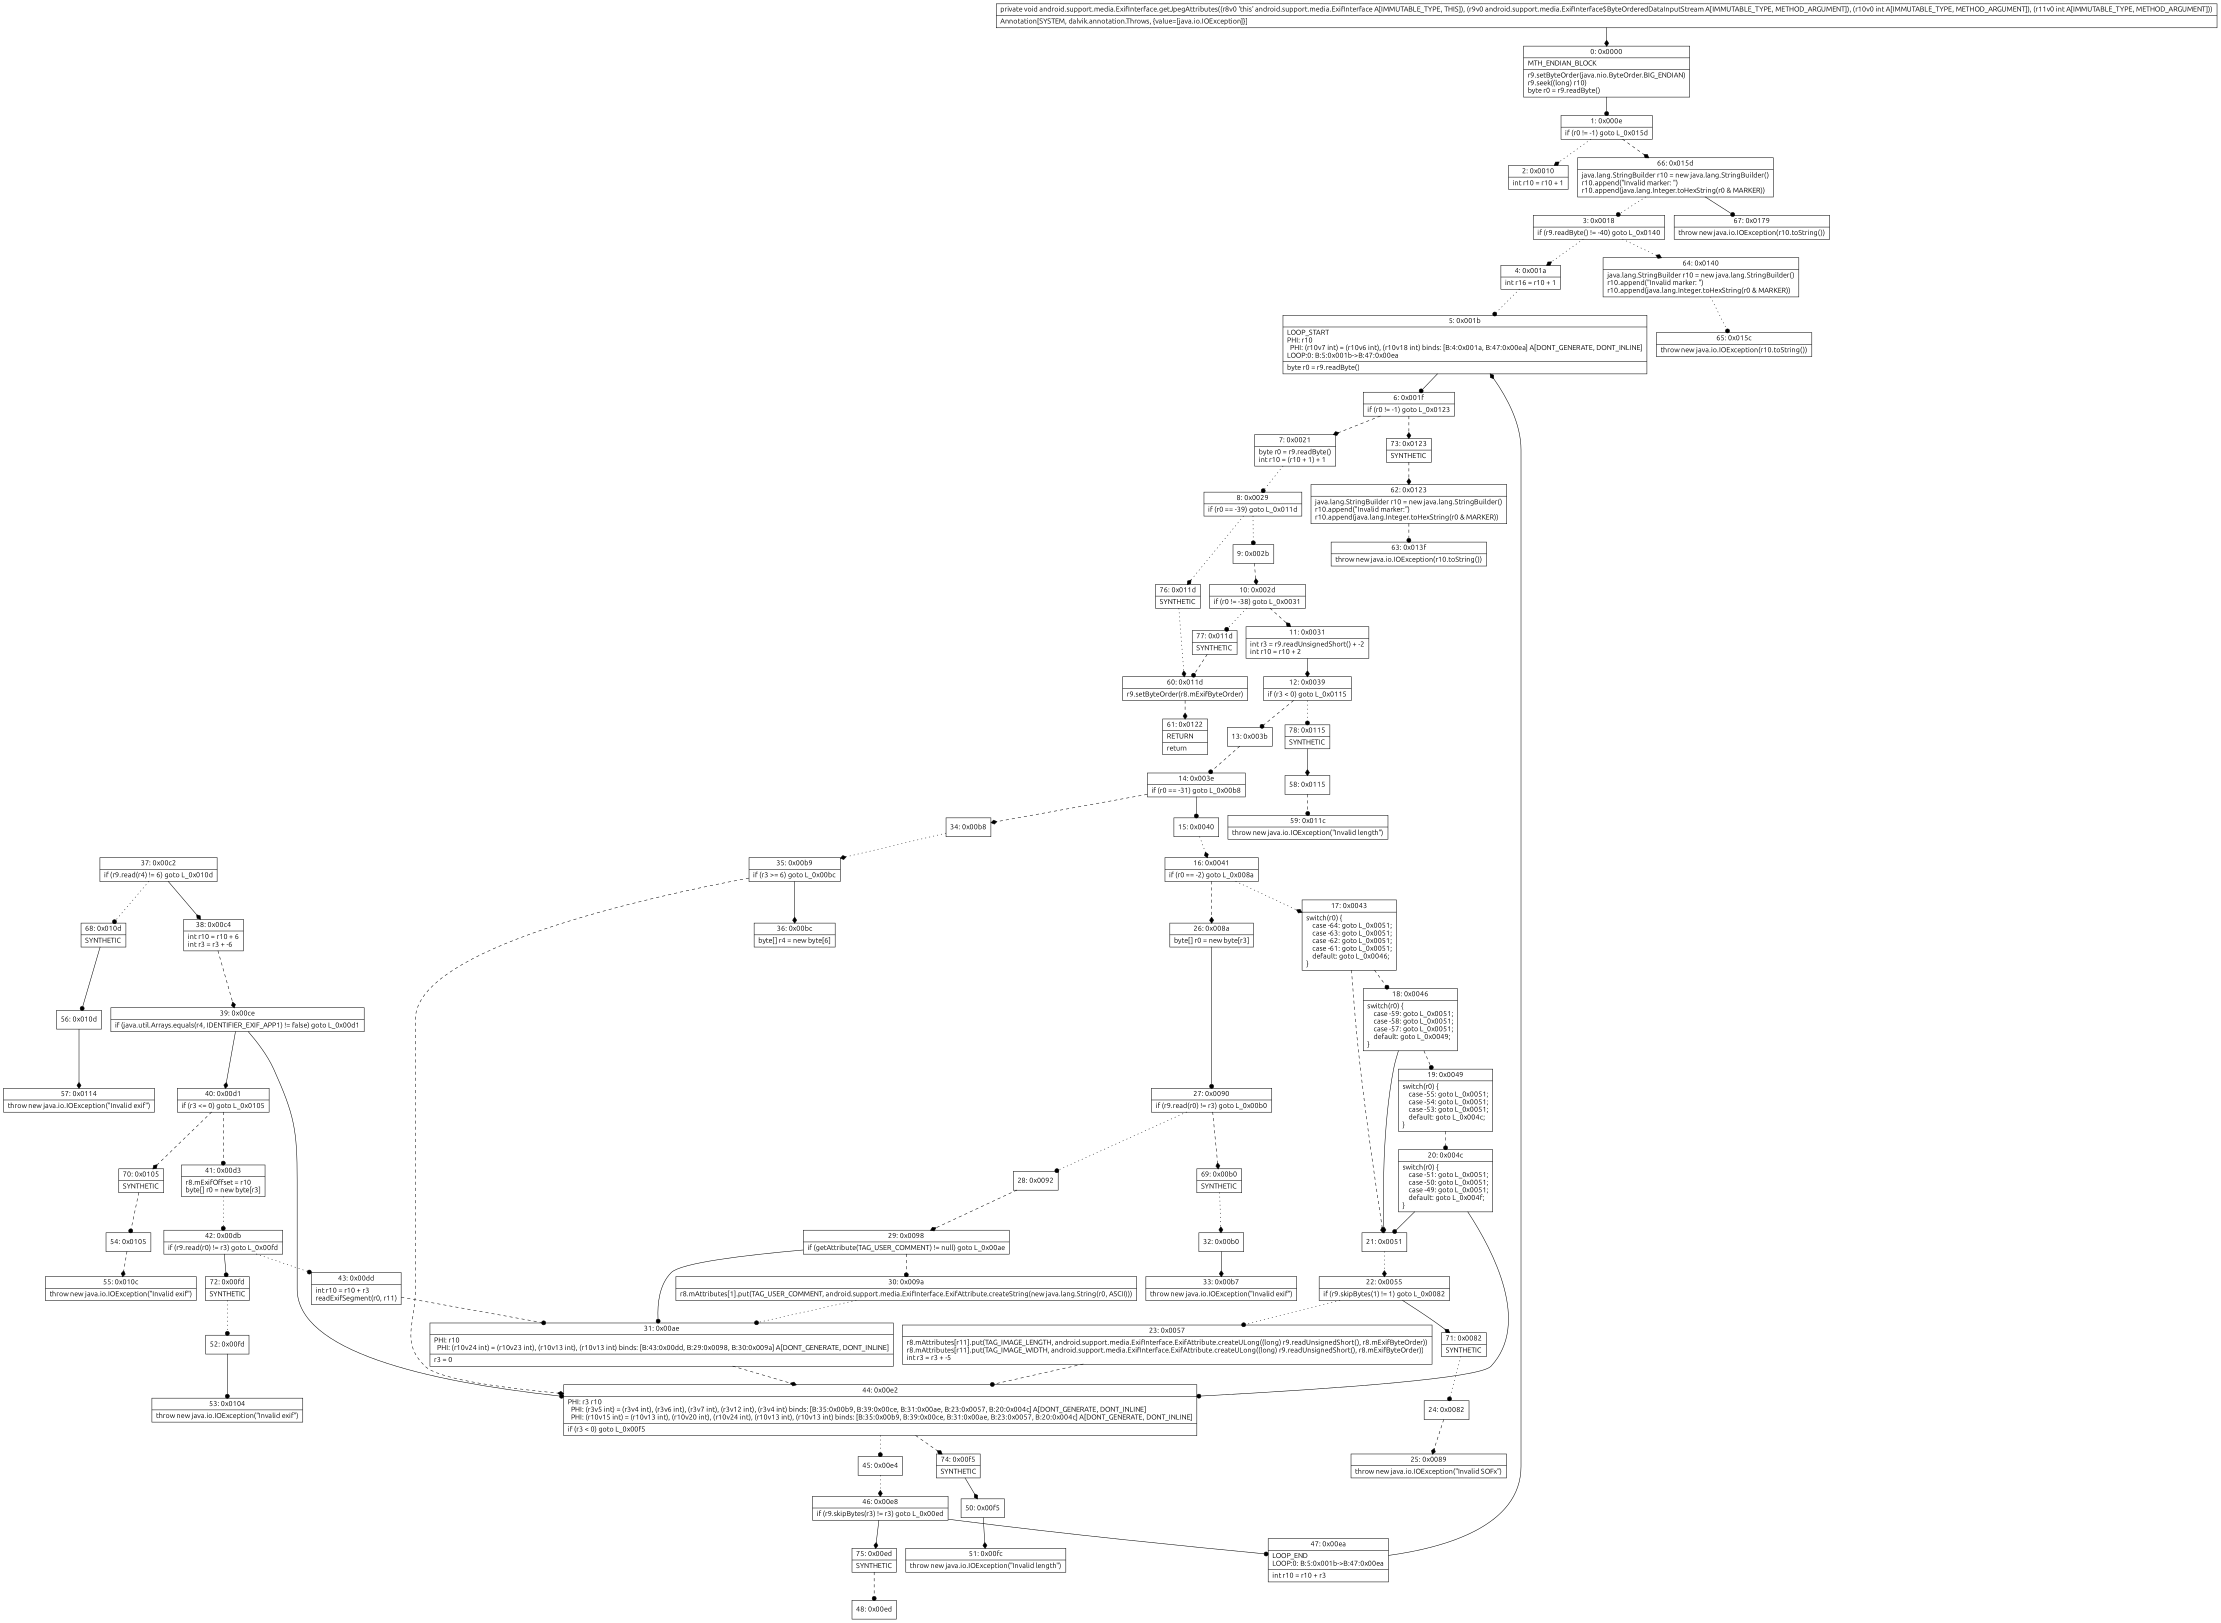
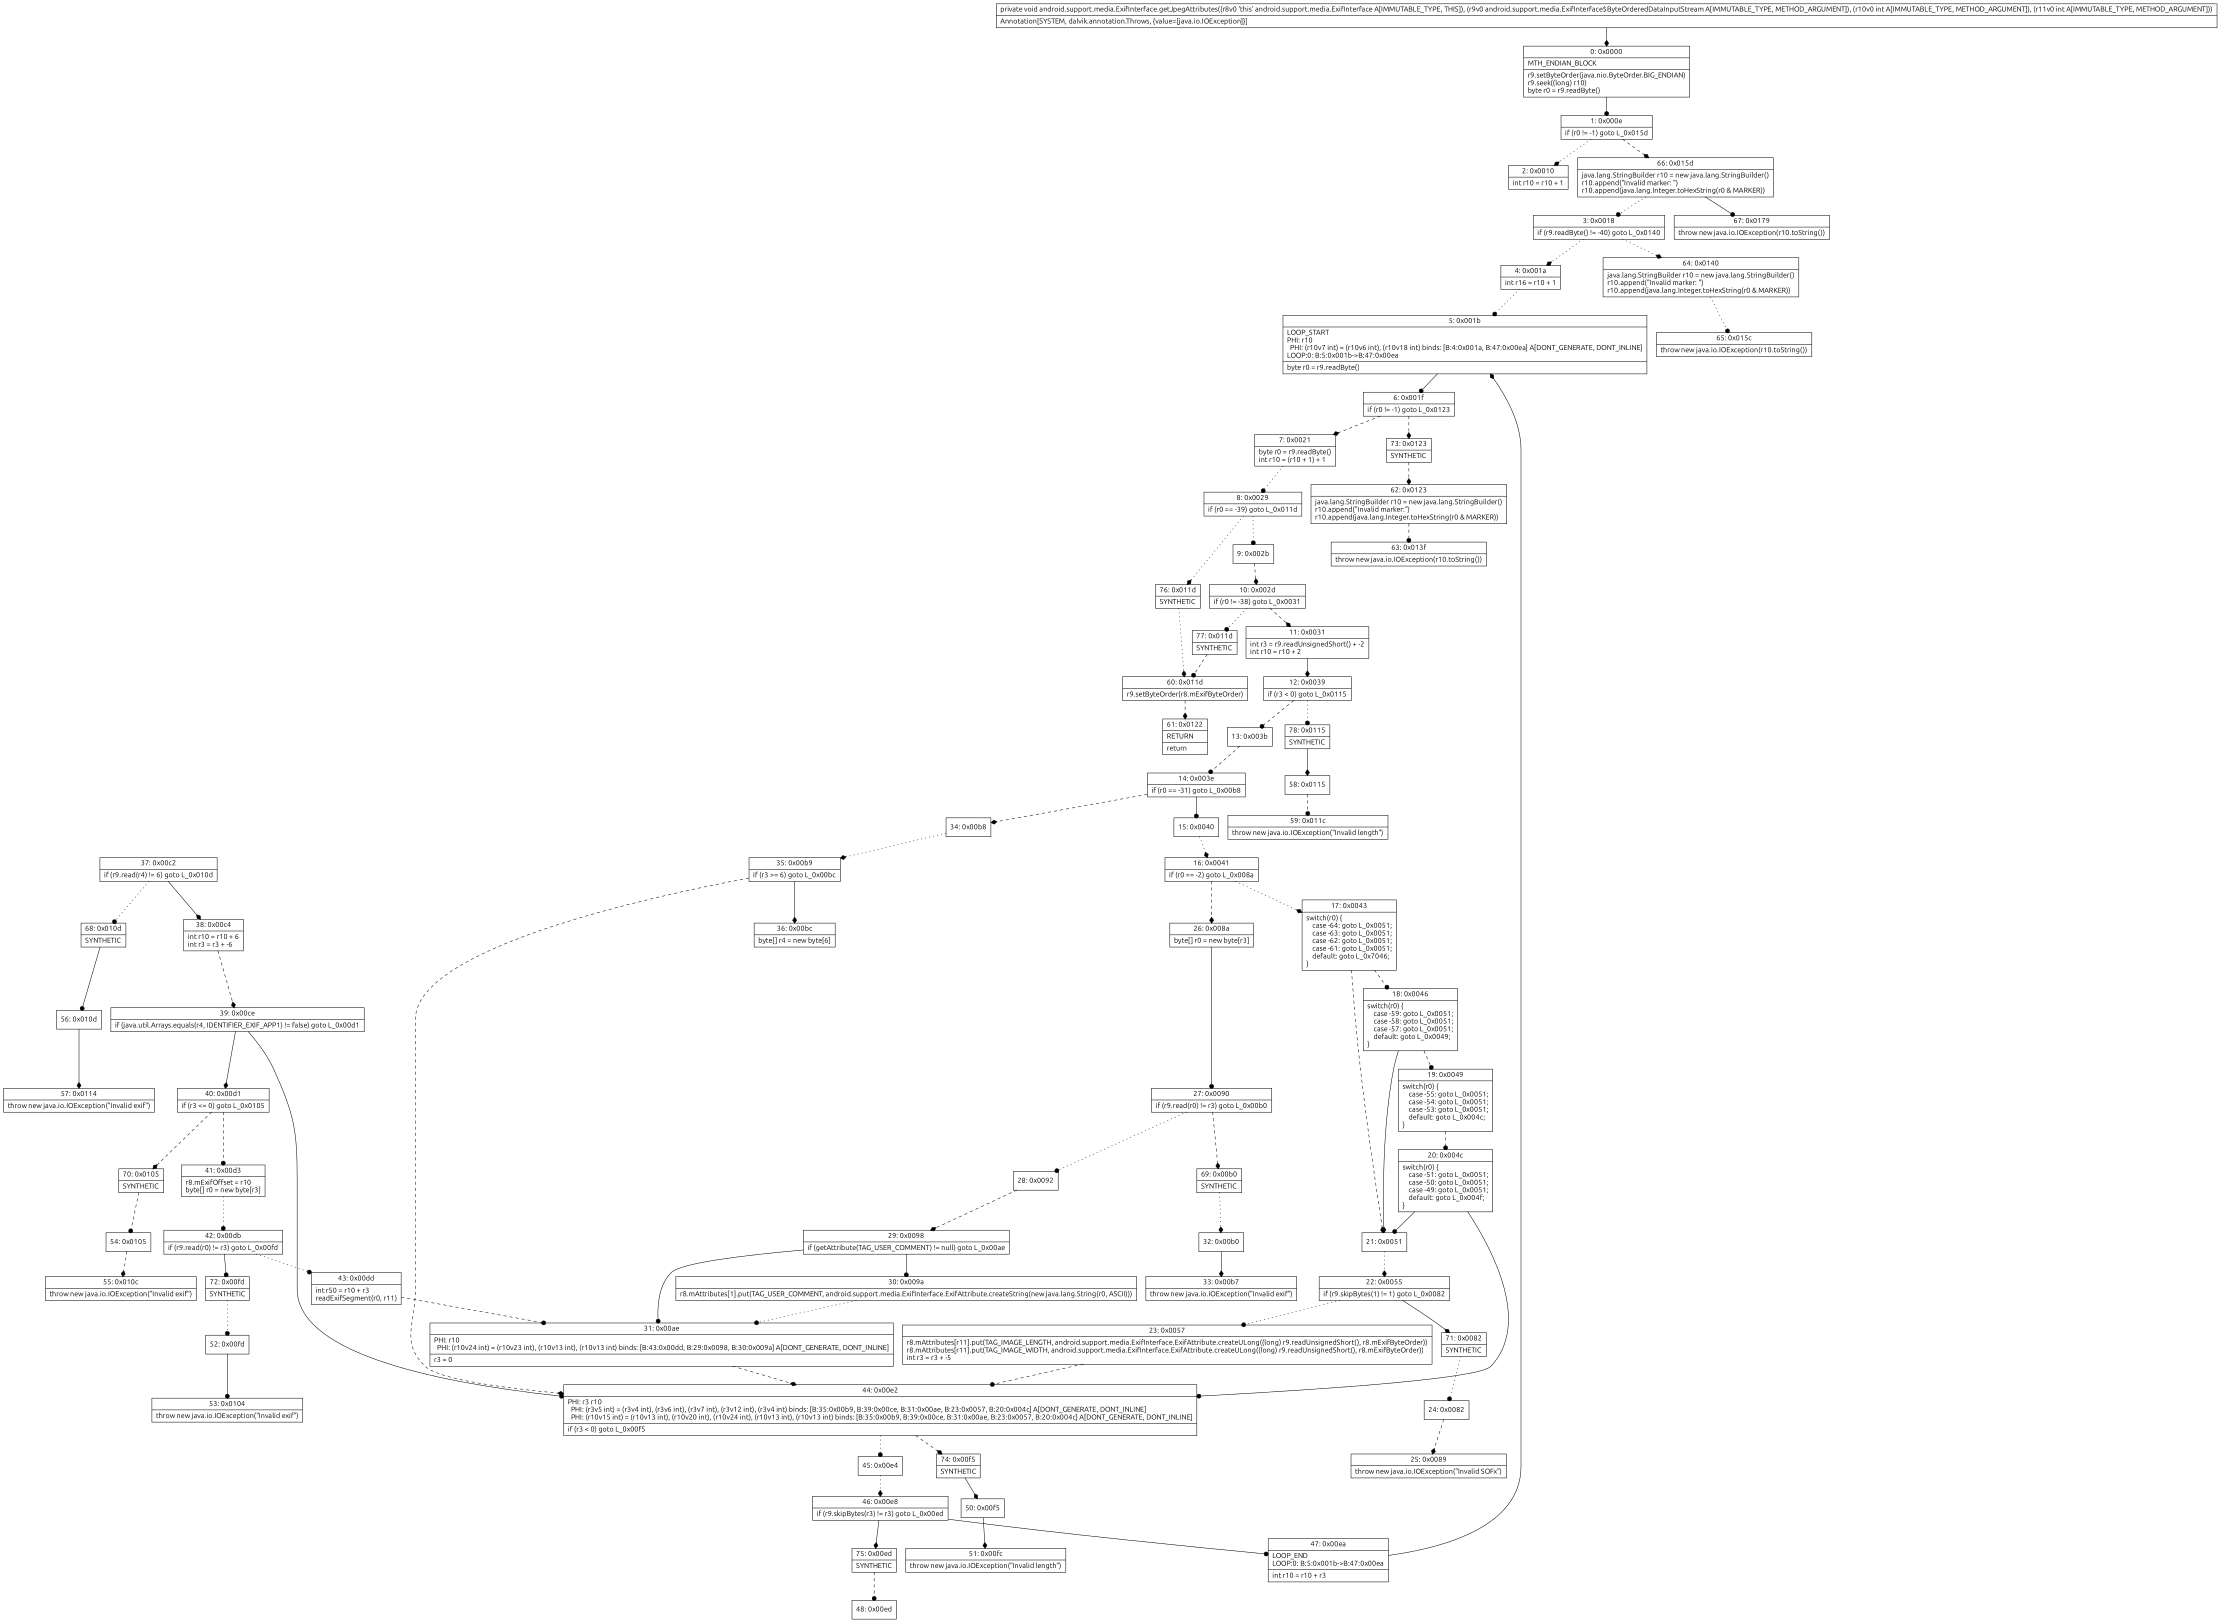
(1348, 956) -> (1348, 956)
(906, 1263) -> (906, 1263)
(343, 1291) -> (343, 1291)
